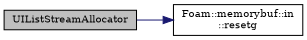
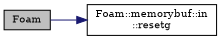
(70, 20) -> (27, 20)
